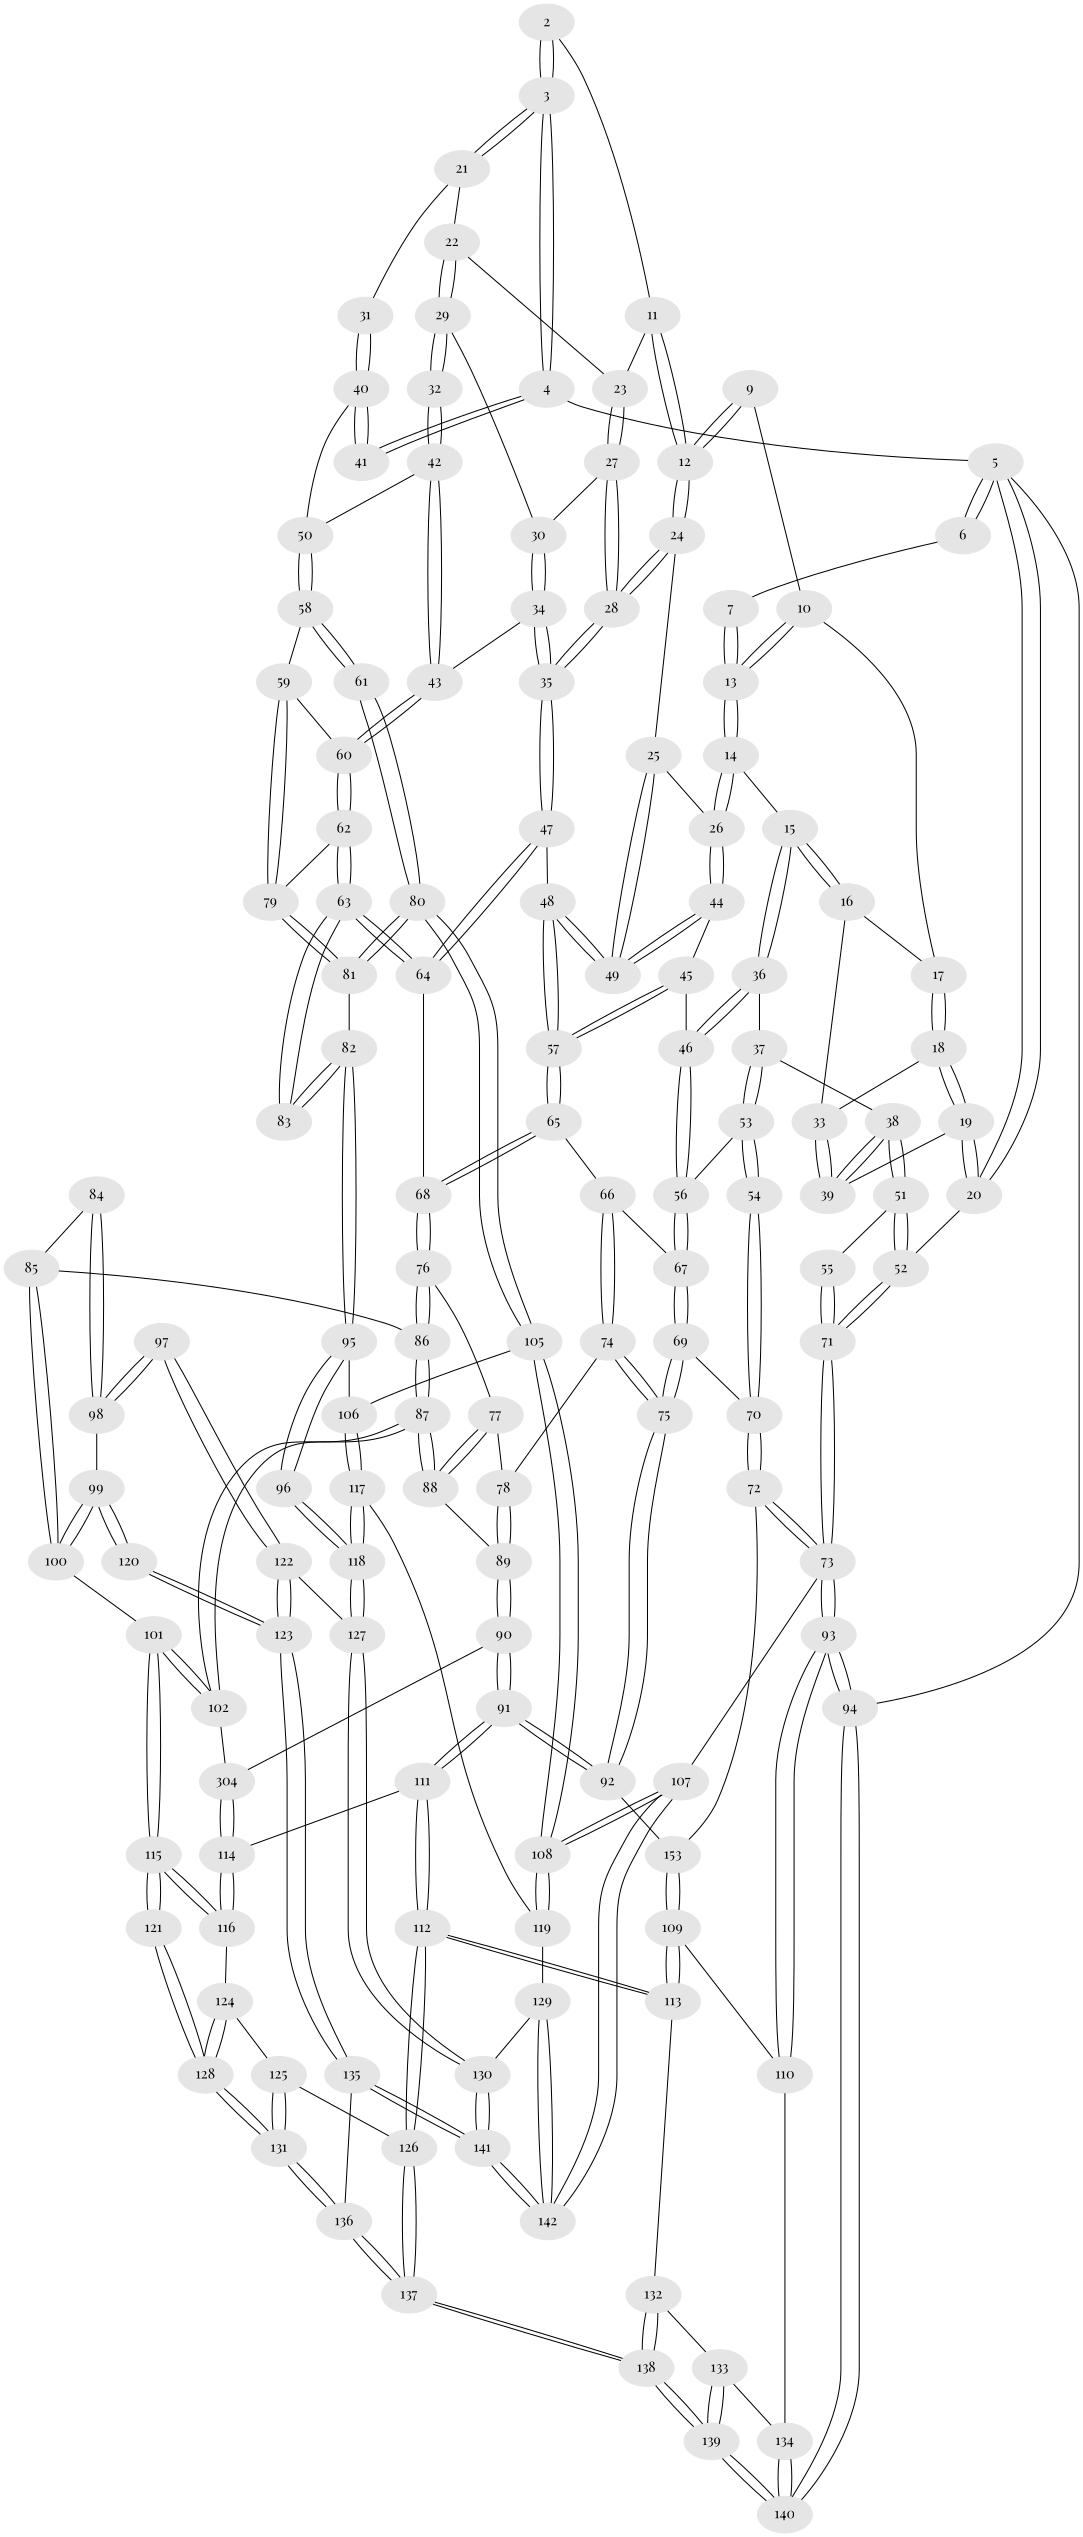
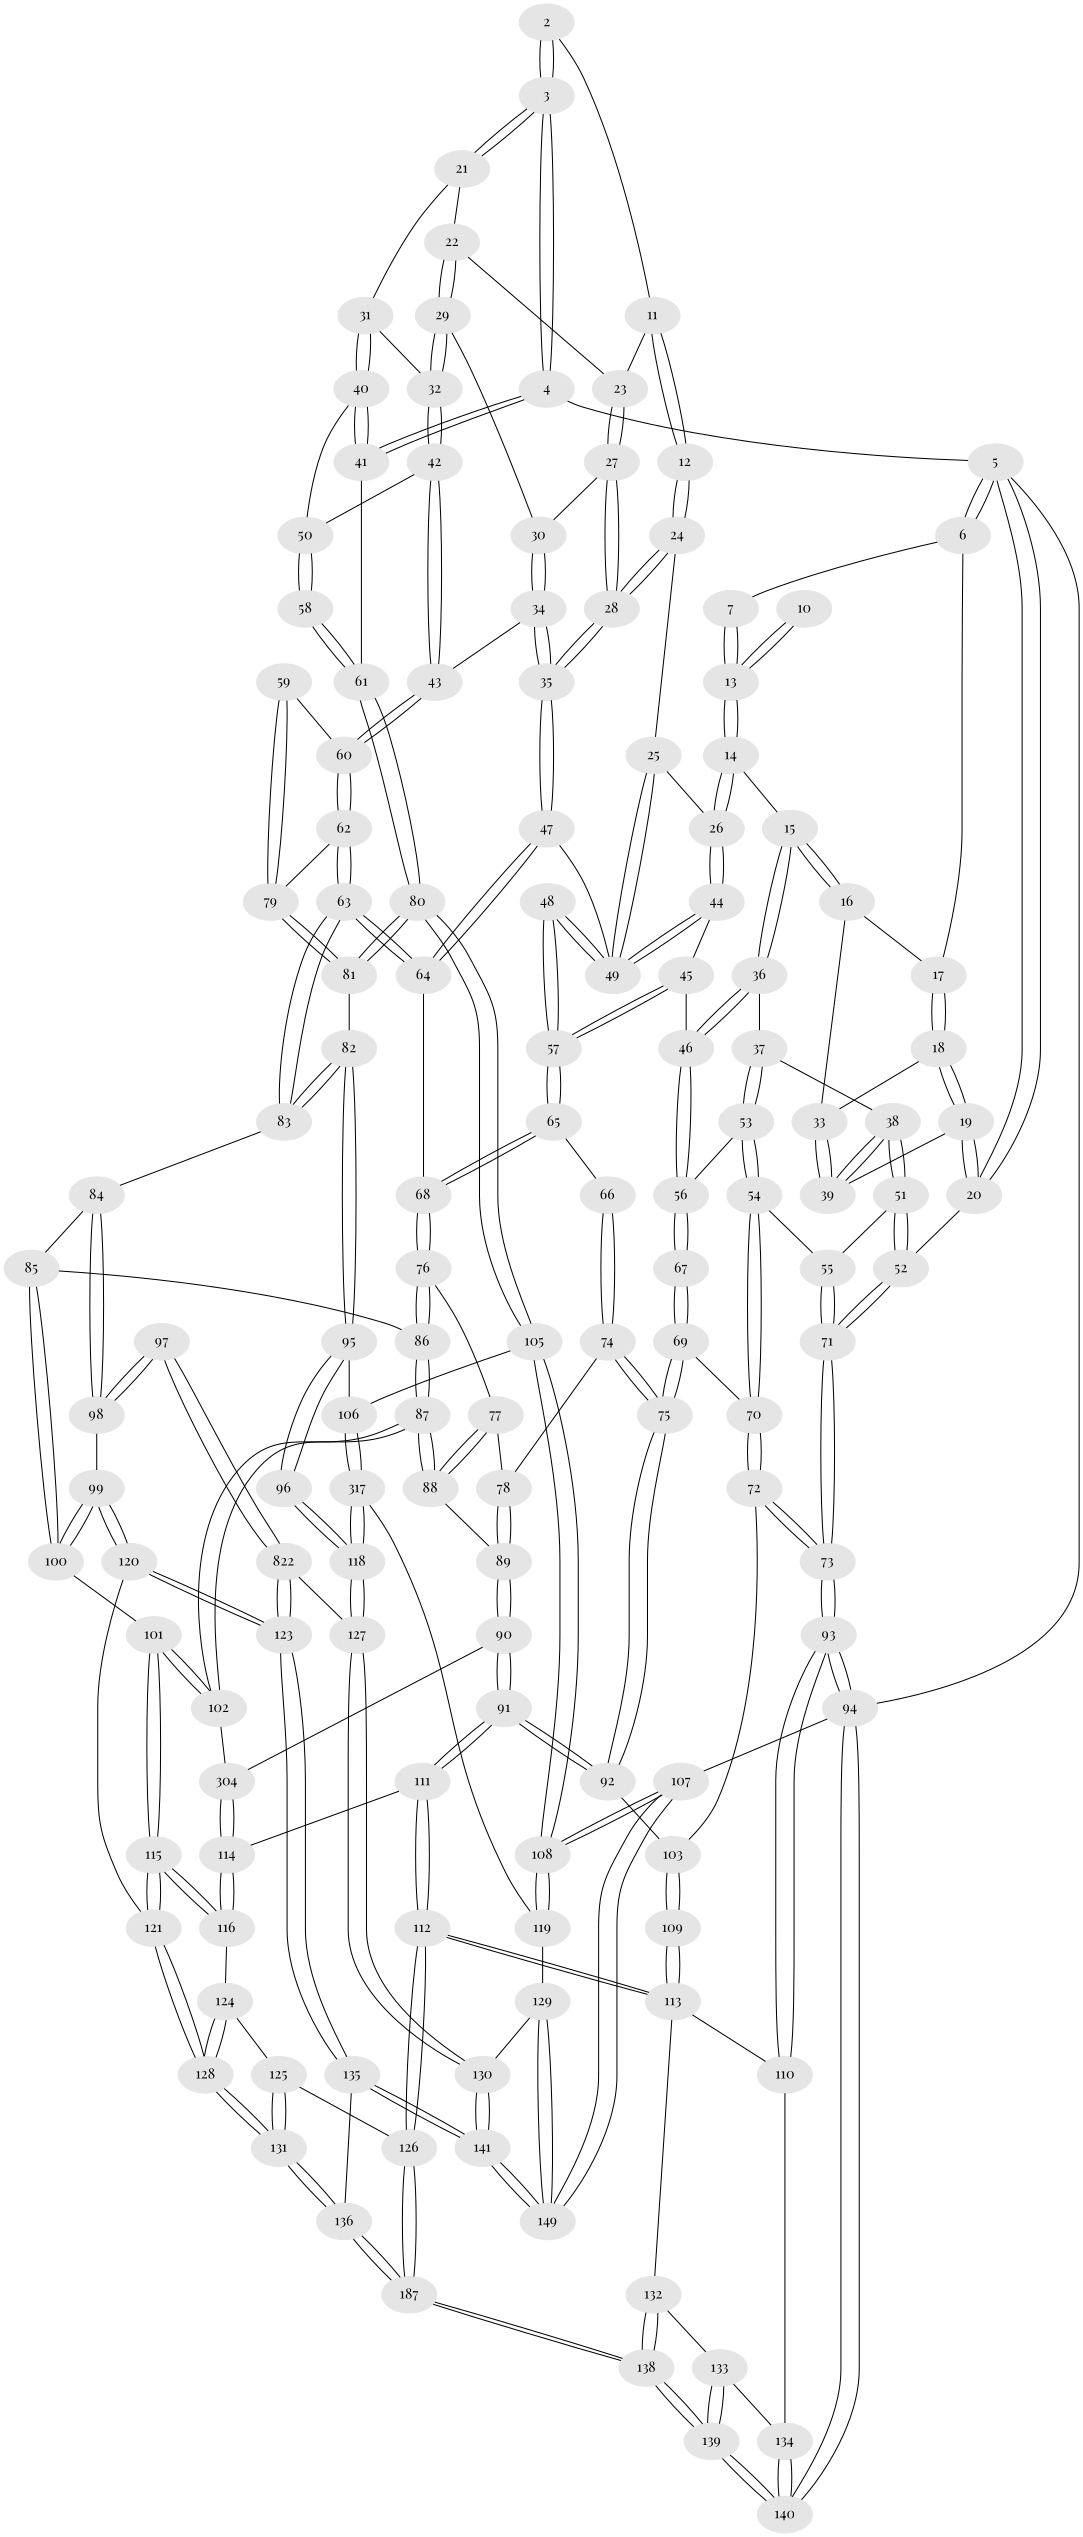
none -> (400, 352)
(750, 389) -> none
none -> (361, 572)
(295, 645) -> none
(916, 773) -> (962, 756)
(547, 865) -> (591, 898)
none -> (190, 1159)
(644, 1232) -> none
none -> (791, 1232)
(357, 1488) -> (357, 1488)
(284, 1562) -> (284, 1562)
(758, 1667) -> (766, 1745)
none -> (98, 1749)
(673, 1855) -> (673, 1855)
(729, 2002) -> (729, 2038)
(548, 2221) -> (548, 2221)
(409, 2295) -> (409, 2295)
